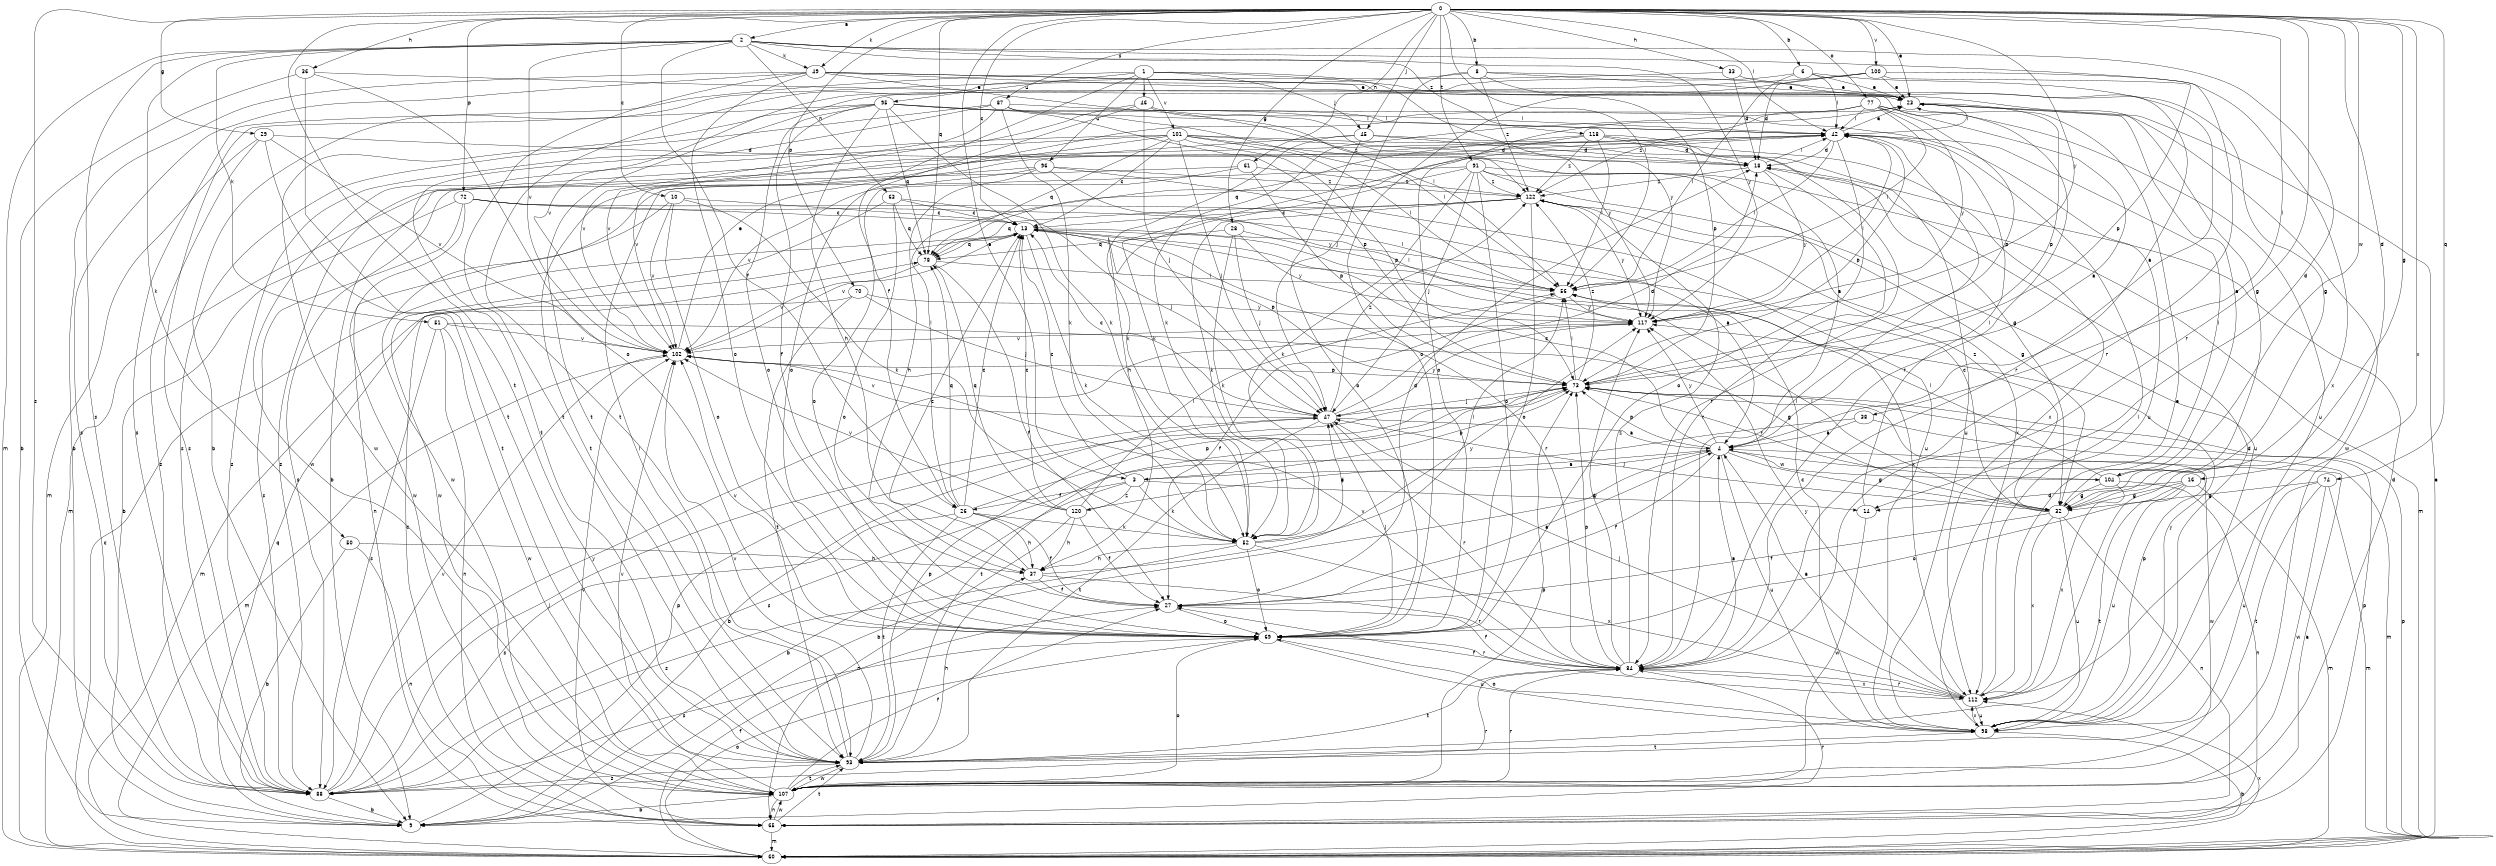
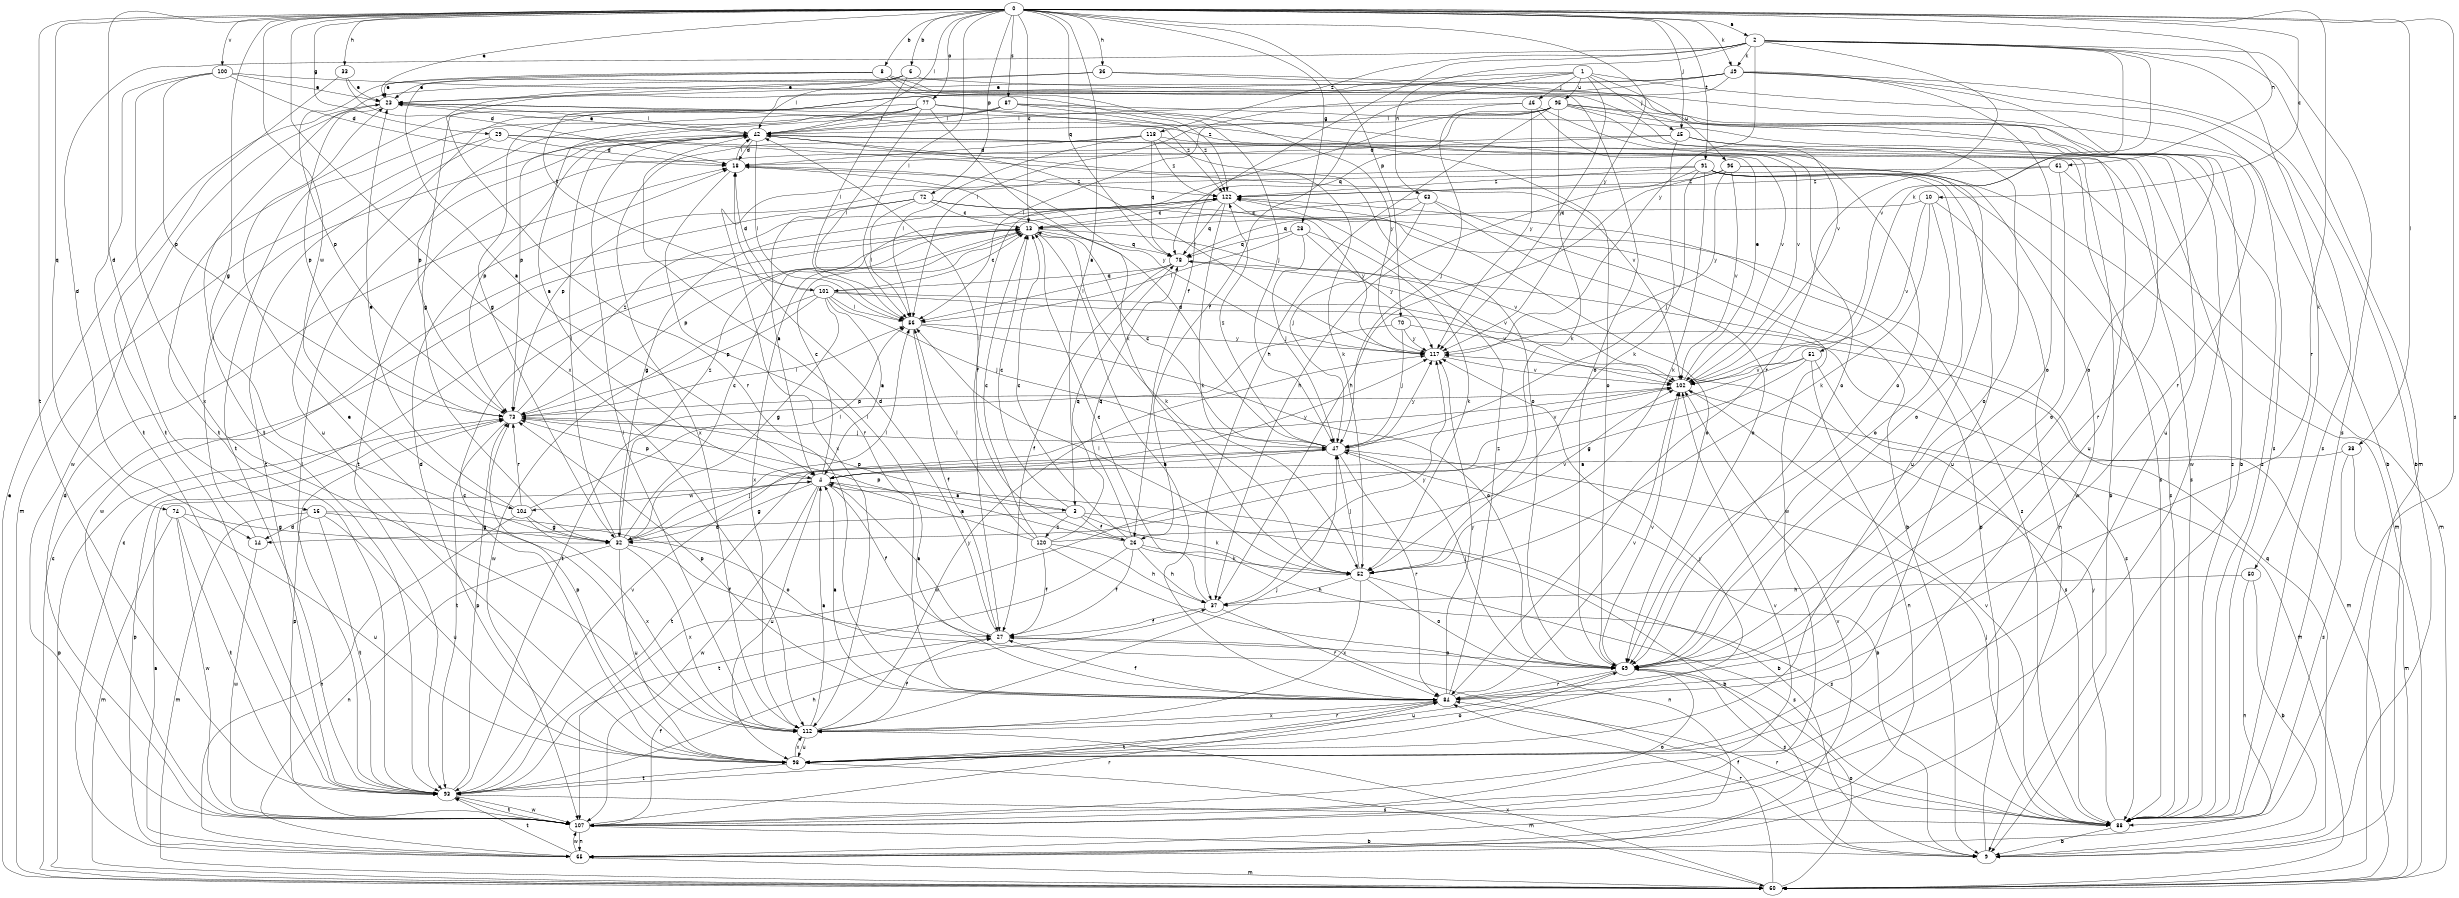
(1165, 103) -> (557, 182)
(1049, 192) -> (1005, 281)
(1070, 351) -> none
none -> (1310, 421)
(932, 482) -> (1834, 305)
(2243, 794) -> (1531, 826)
